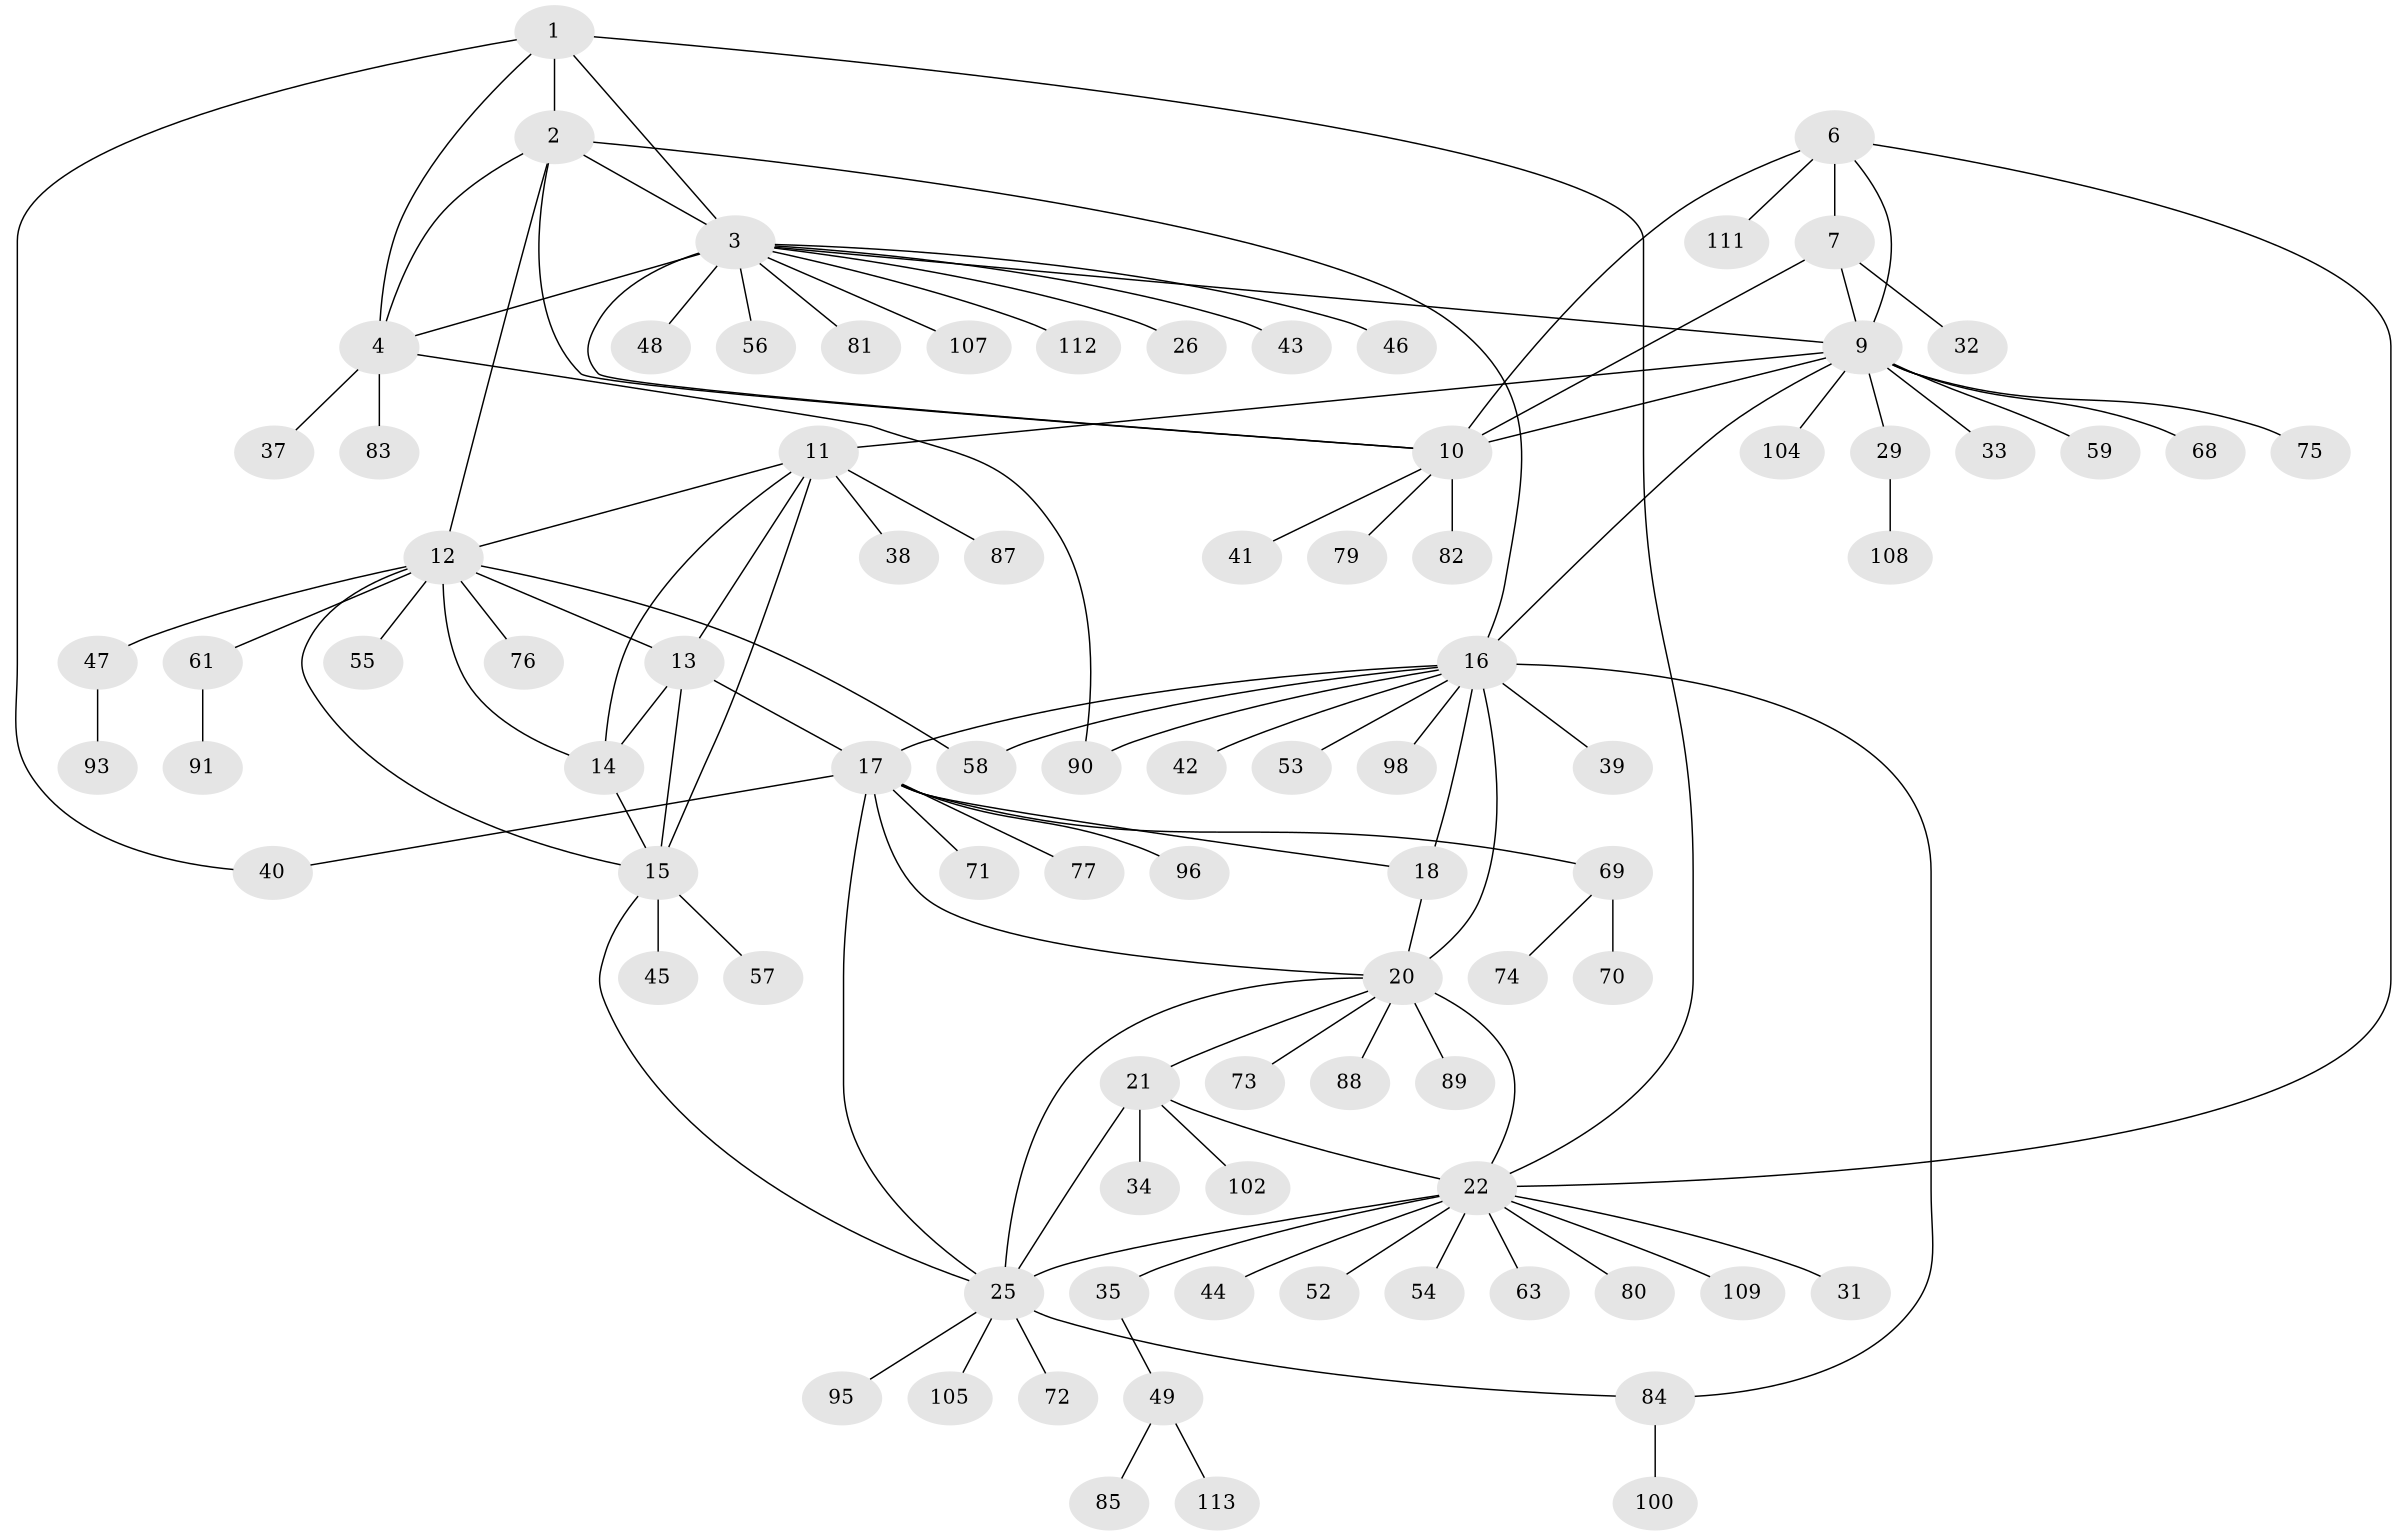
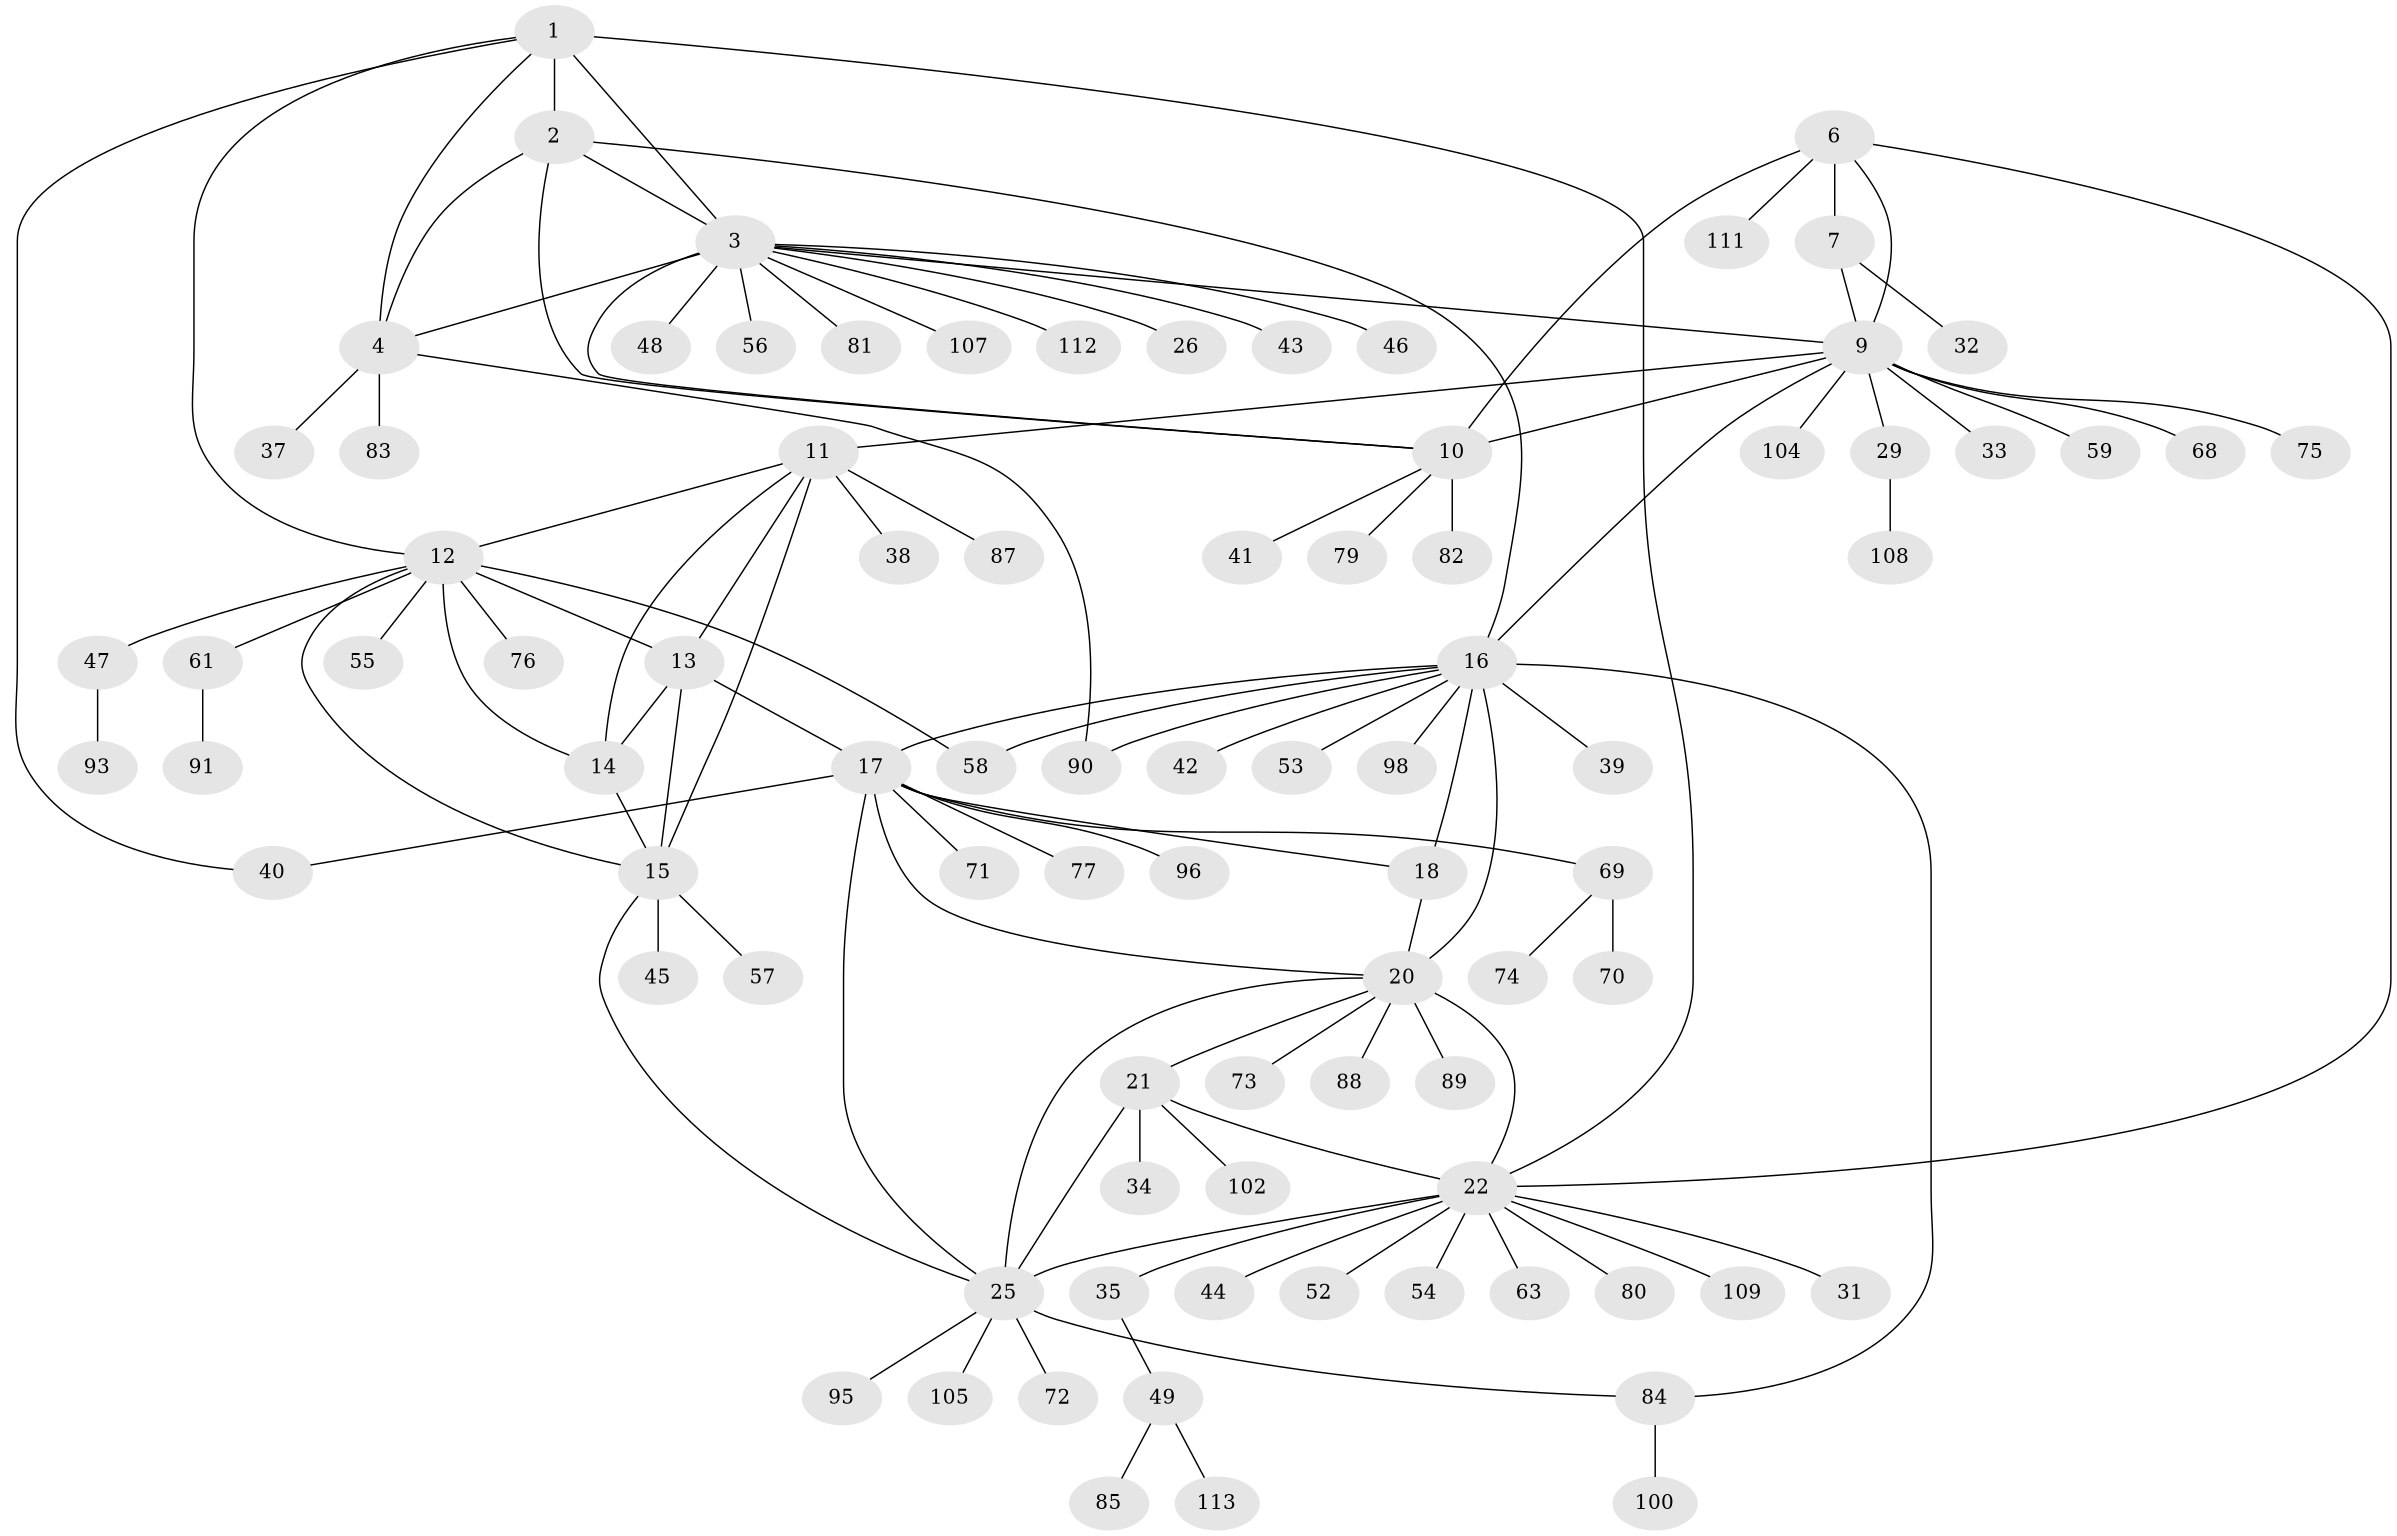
(1659, 339) -> none
(498, 347) -> (194, 258)
